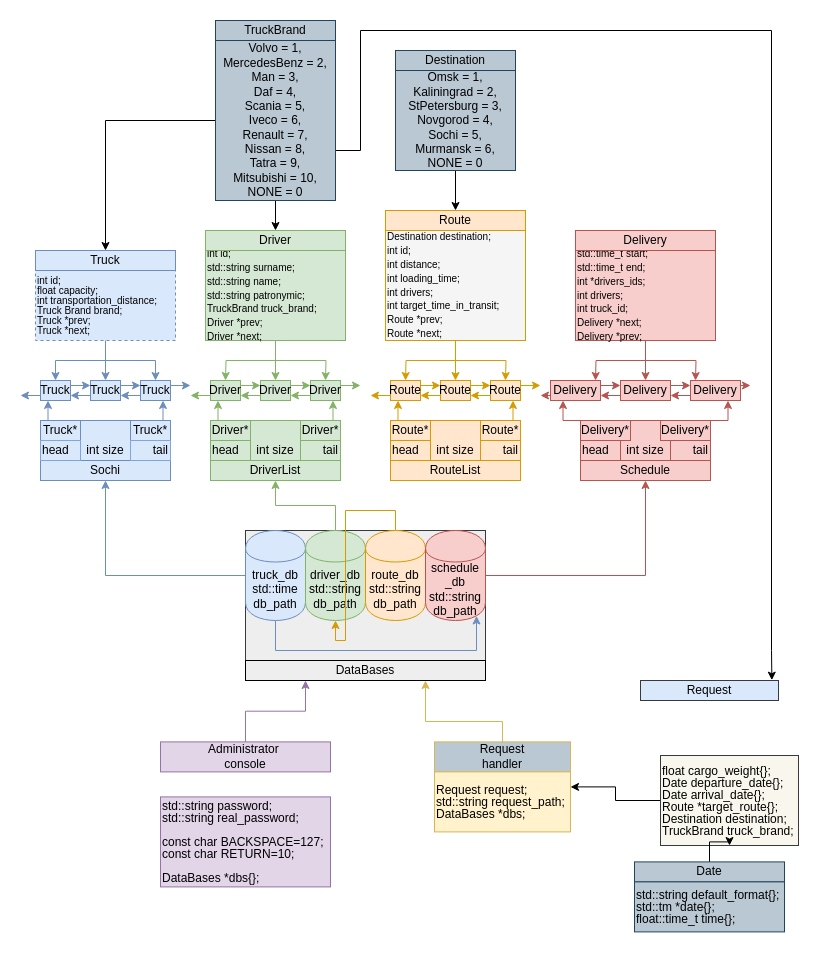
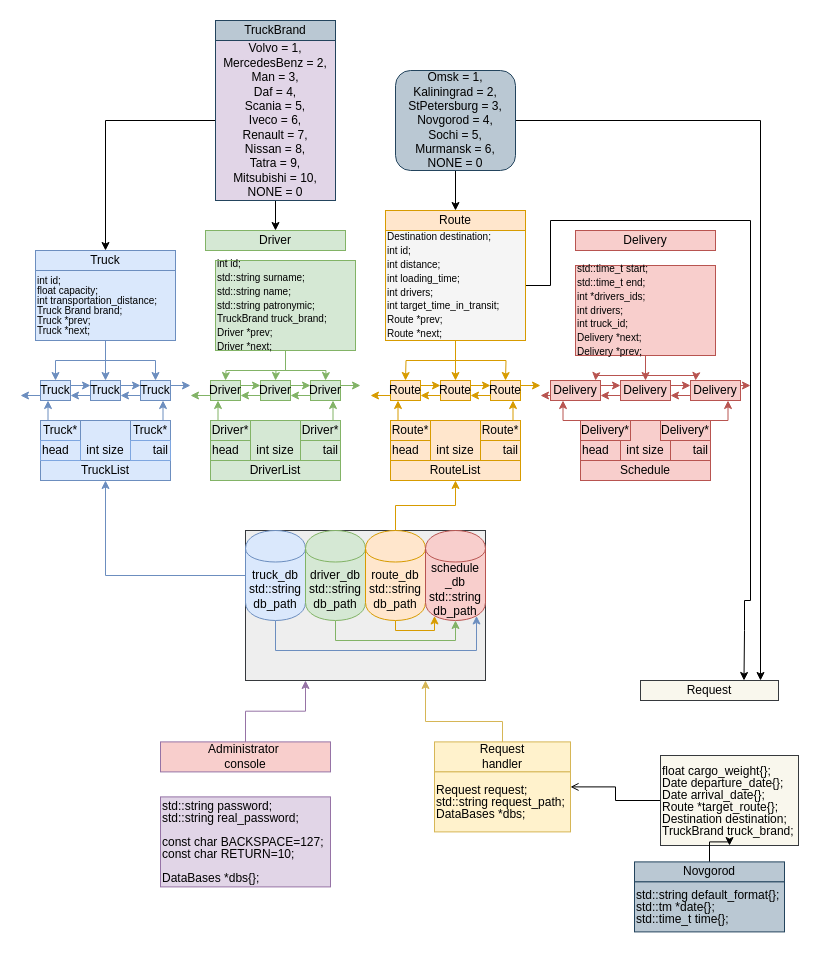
(456, 61) -> none
(772, 74) -> none
(276, 121) -> (276, 121)
(456, 121) -> (456, 121)
none -> (761, 275)
(276, 296) -> (286, 306)
(646, 296) -> (646, 311)
none -> (751, 305)
(106, 306) -> (106, 306)
(106, 471) -> (106, 471)
(310, 506) -> none
(346, 549) -> (431, 506)
(610, 576) -> none
(276, 590) -> (276, 590)
none -> (414, 631)
none -> (408, 641)
(366, 671) -> none
(710, 691) -> (710, 691)
(246, 757) -> (246, 757)
(503, 757) -> (503, 757)
(579, 787) -> (577, 787)
(710, 872) -> (710, 872)
(711, 907) -> (711, 907)
